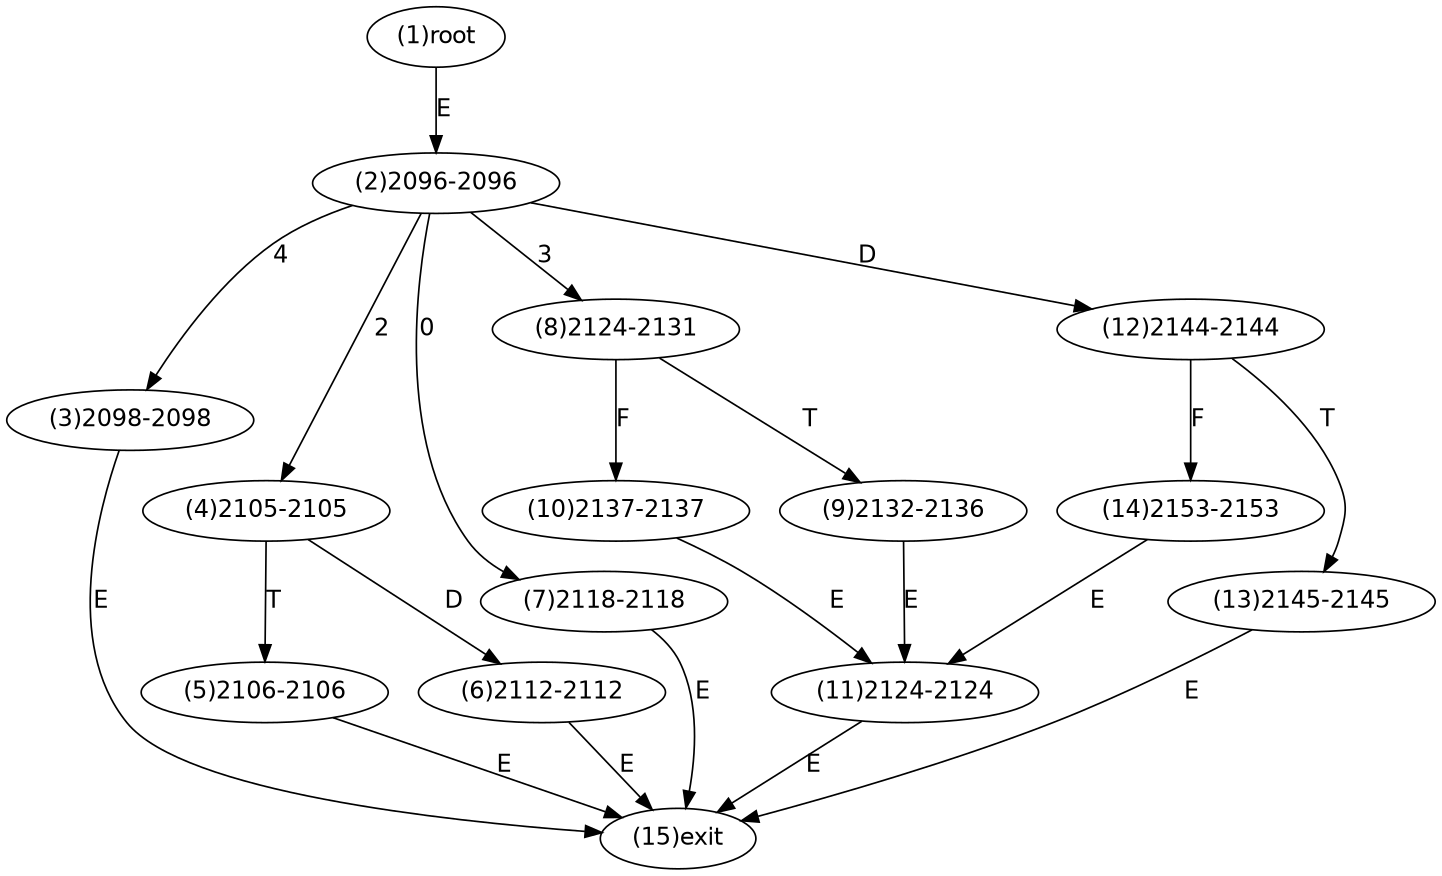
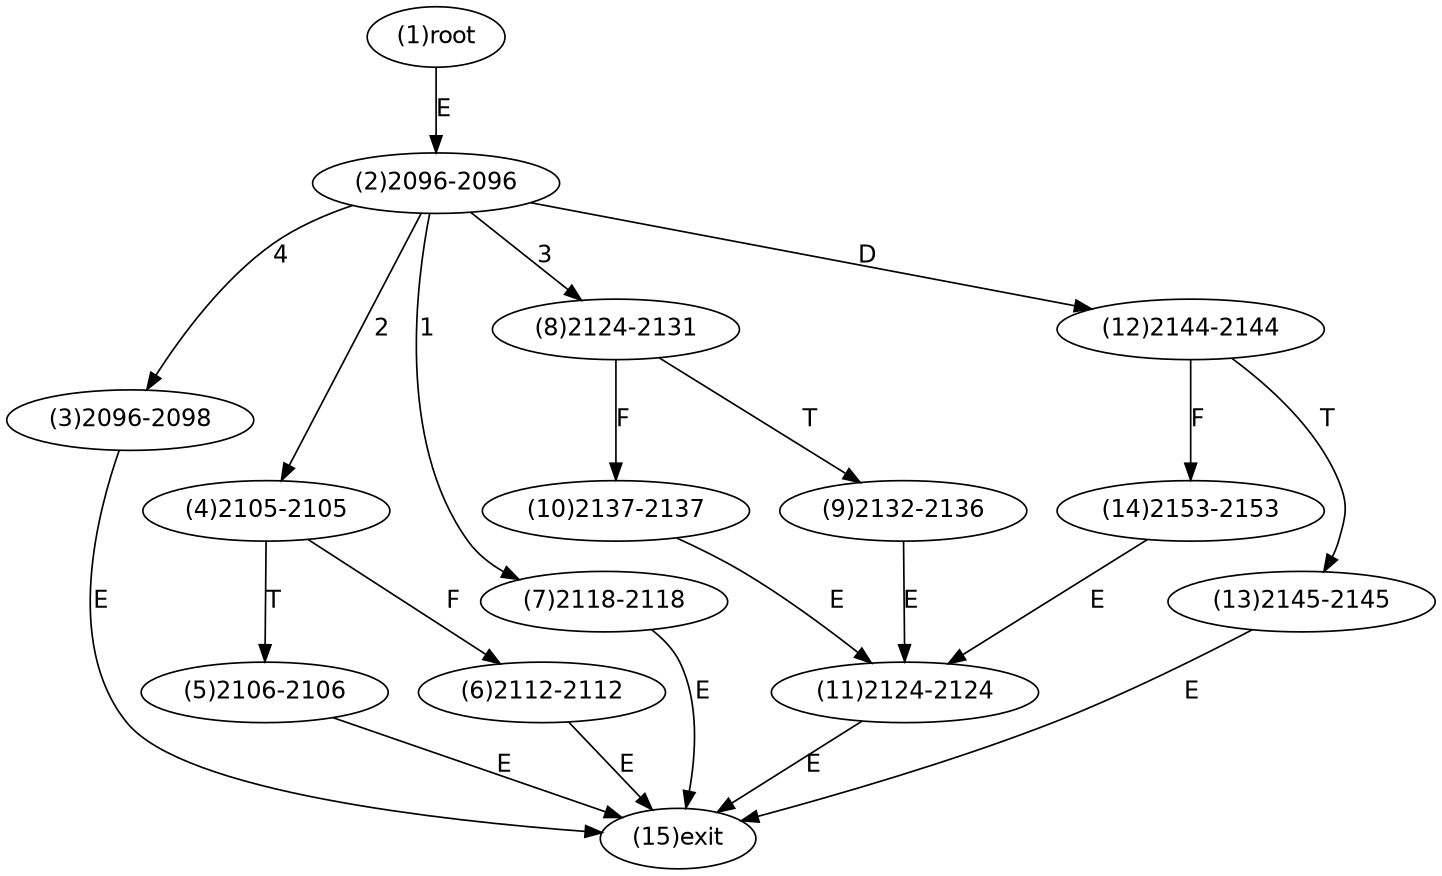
(428, 329) -> (428, 329)
(130, 420) -> (130, 420)
(454, 602) -> (454, 602)
